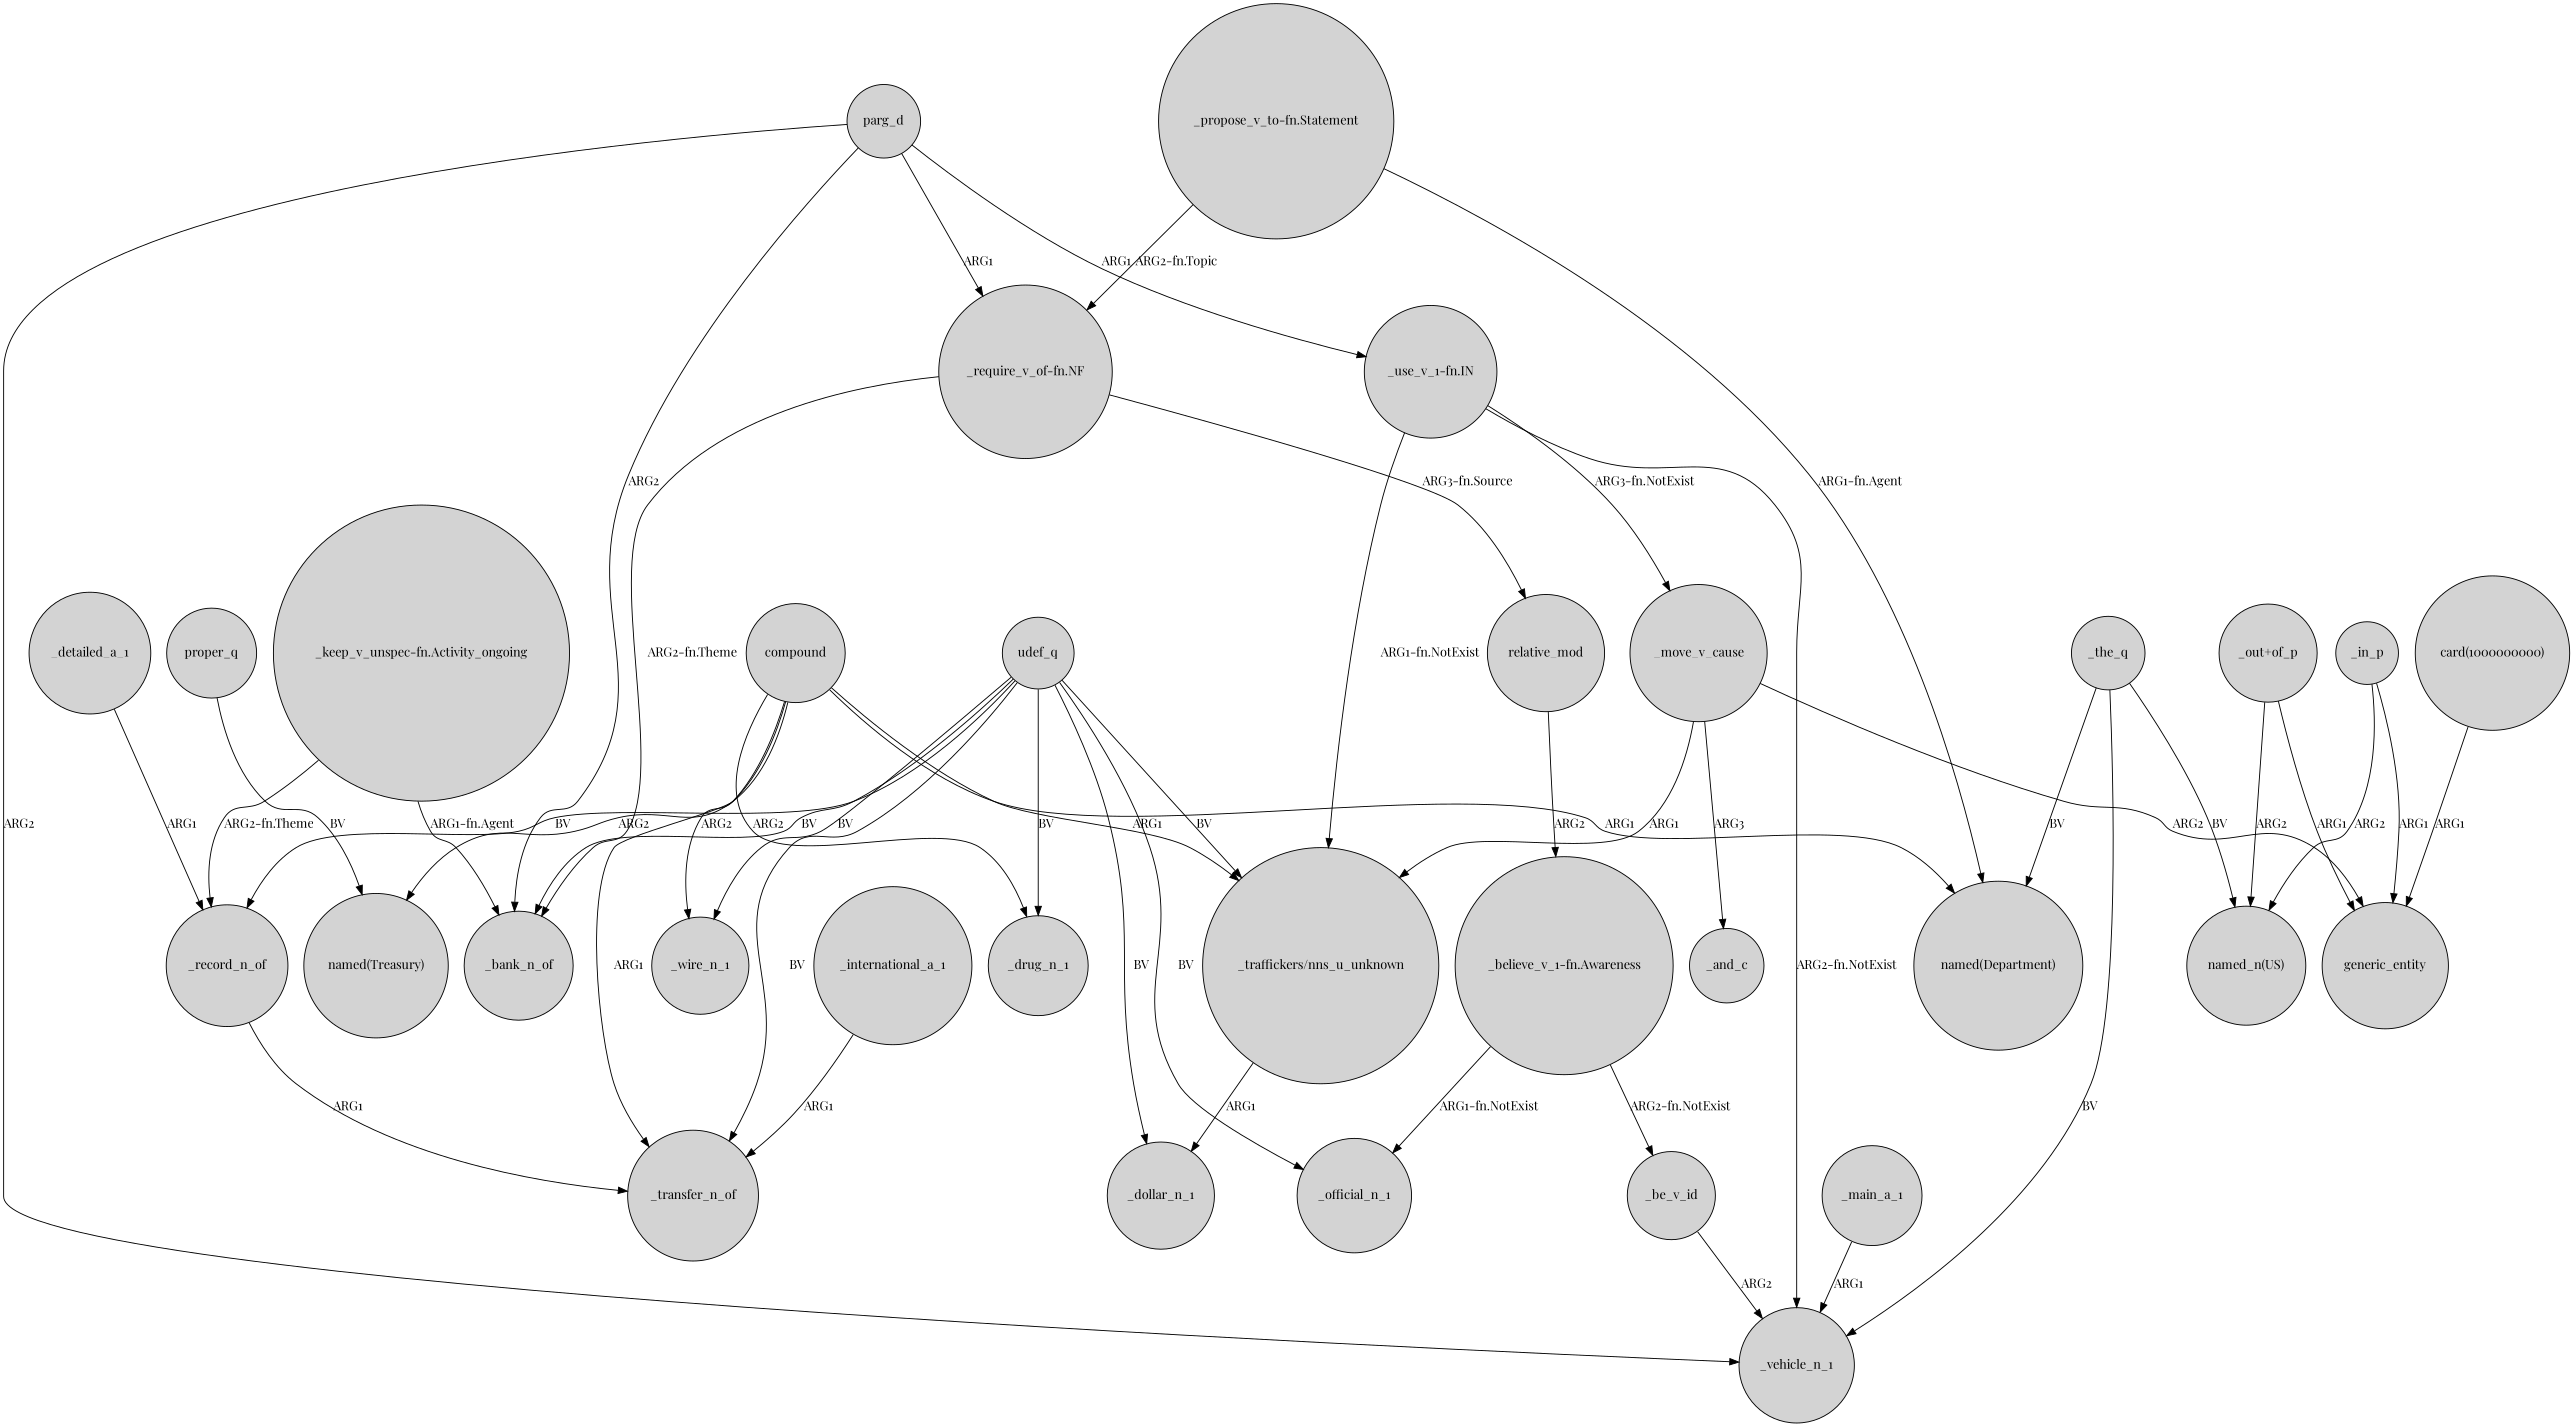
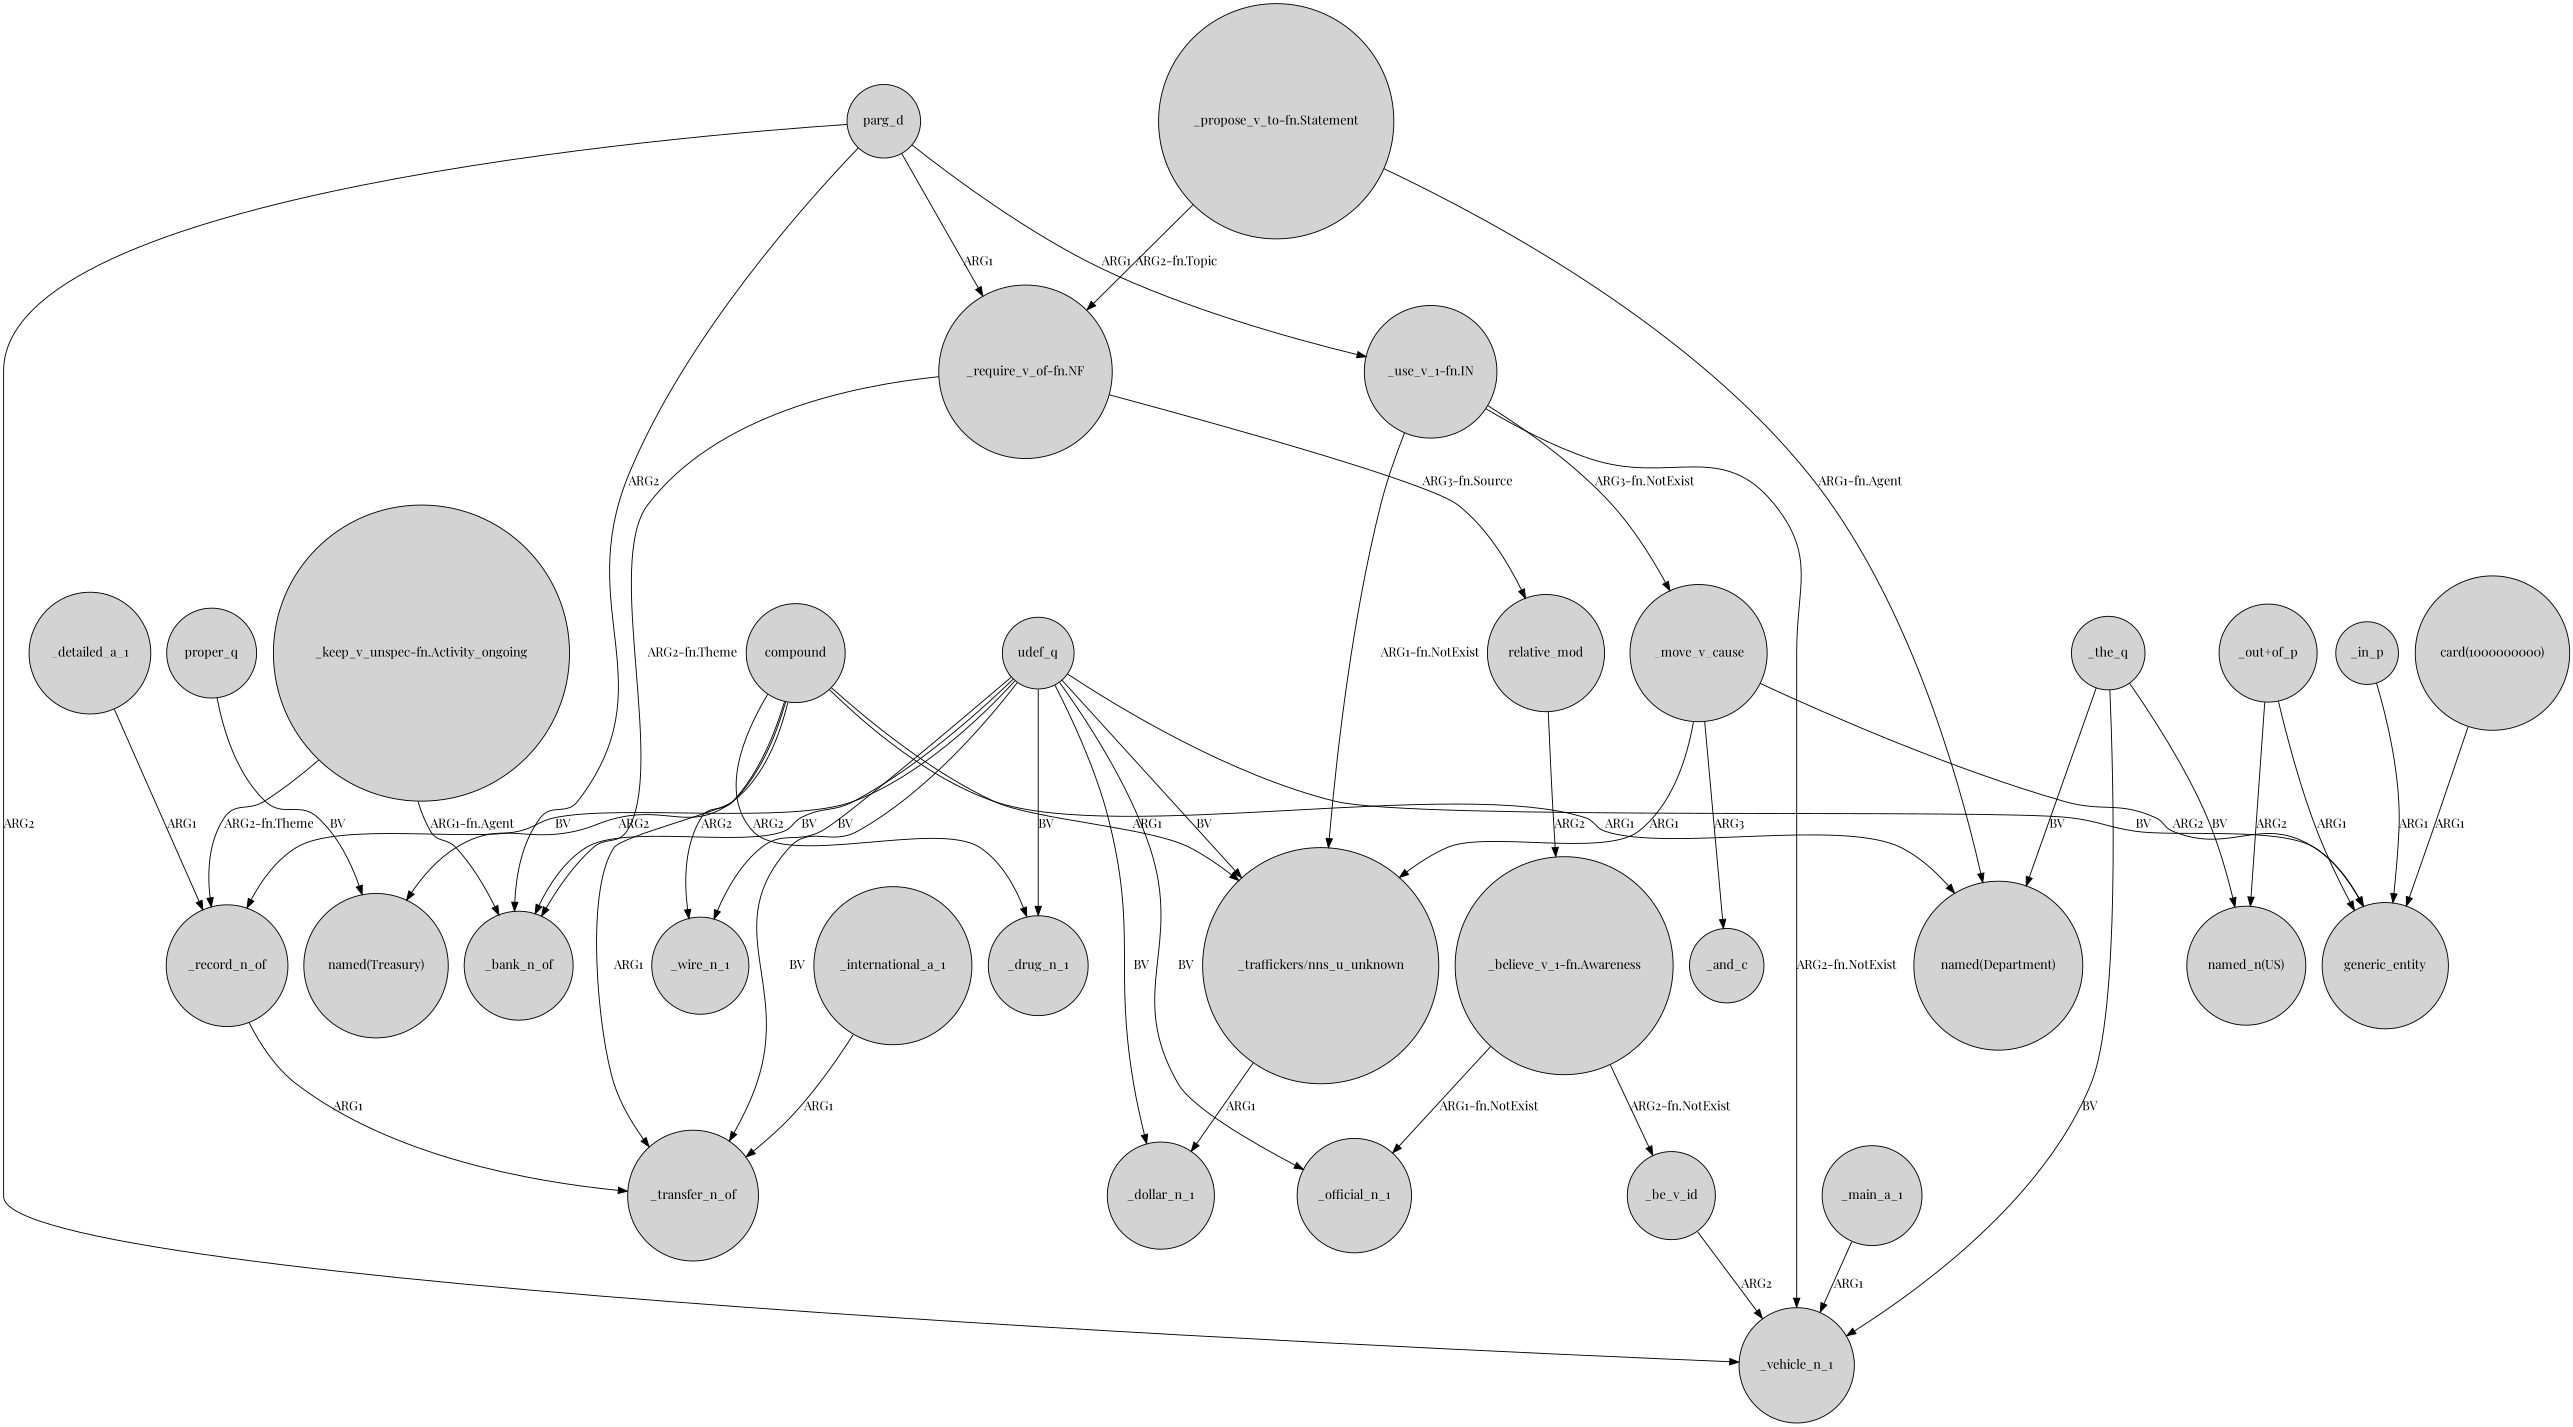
(2358, 811) -> none
none -> (1678, 813)
